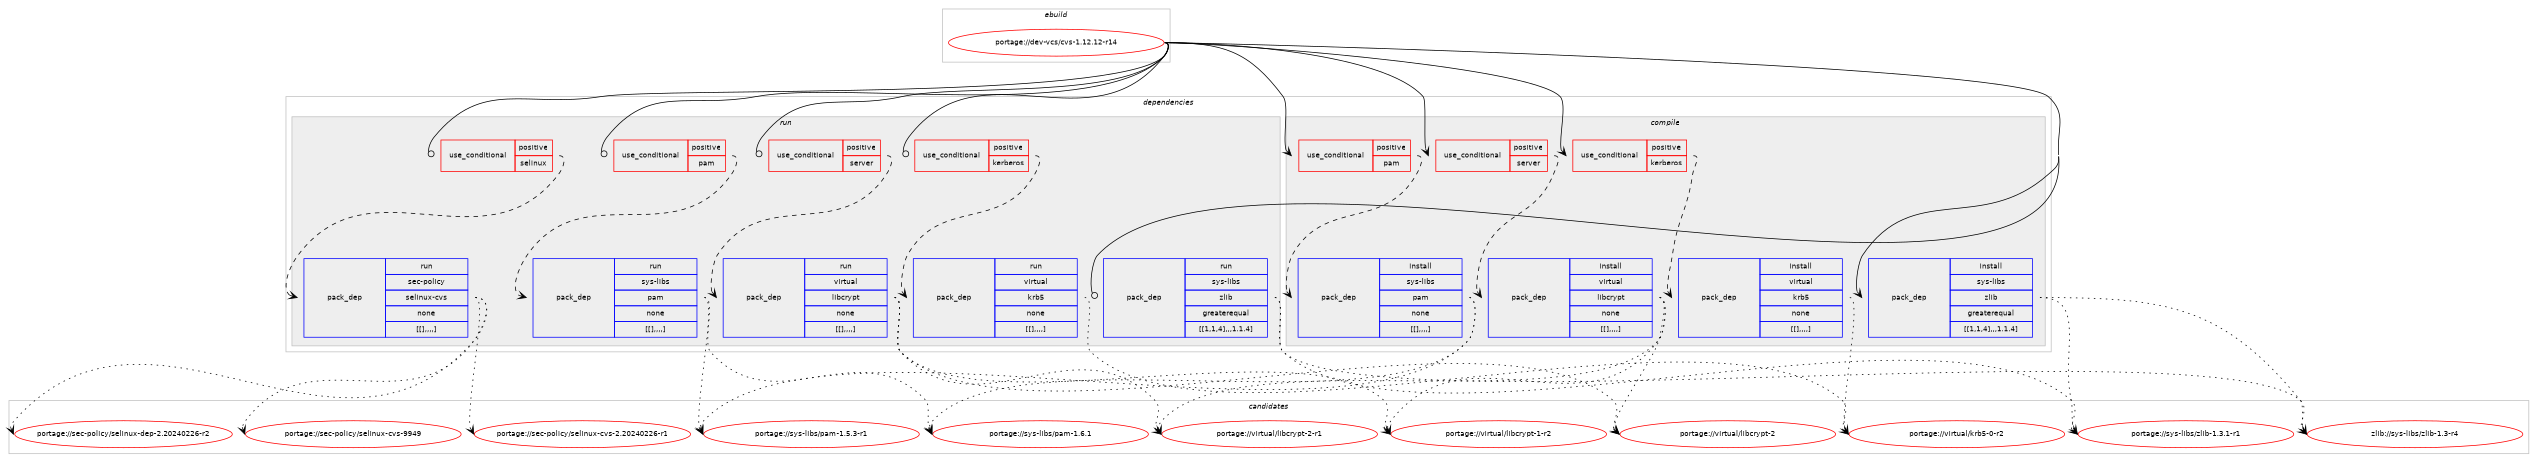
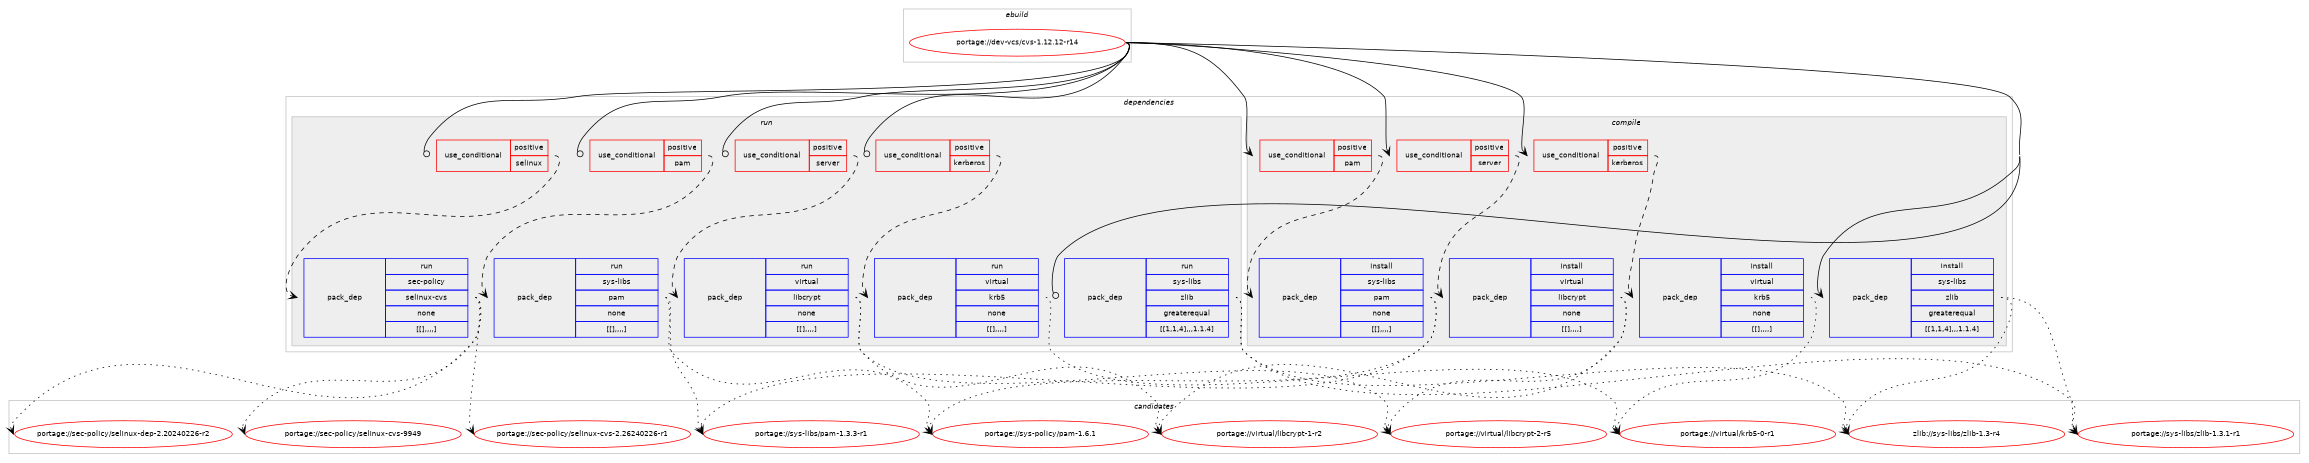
(582, 434) -> (582, 434)
(811, 434) -> (811, 434)
(1041, 434) -> (1041, 434)
(1270, 434) -> (1499, 434)
(1728, 434) -> none
(1957, 434) -> (1728, 434)
